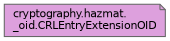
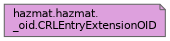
(85, 20) -> (85, 20)
